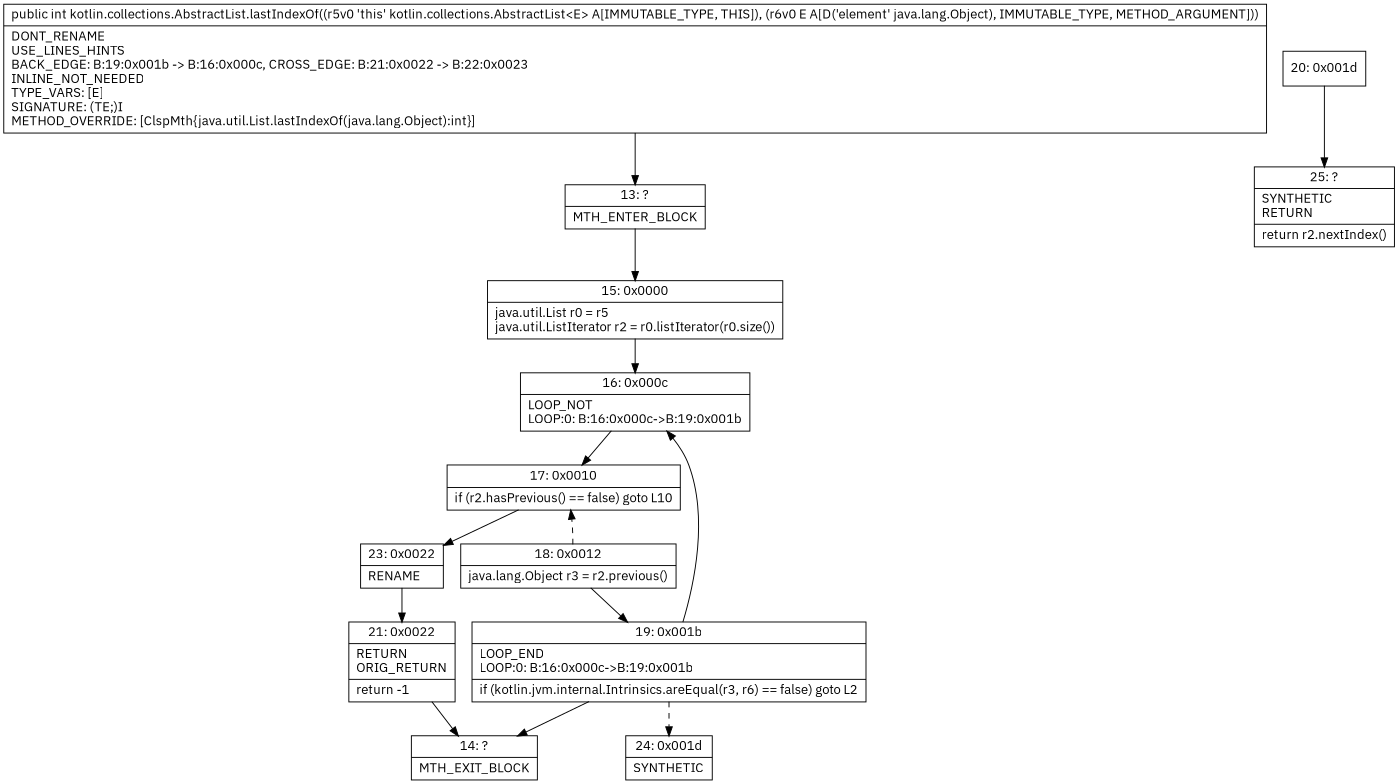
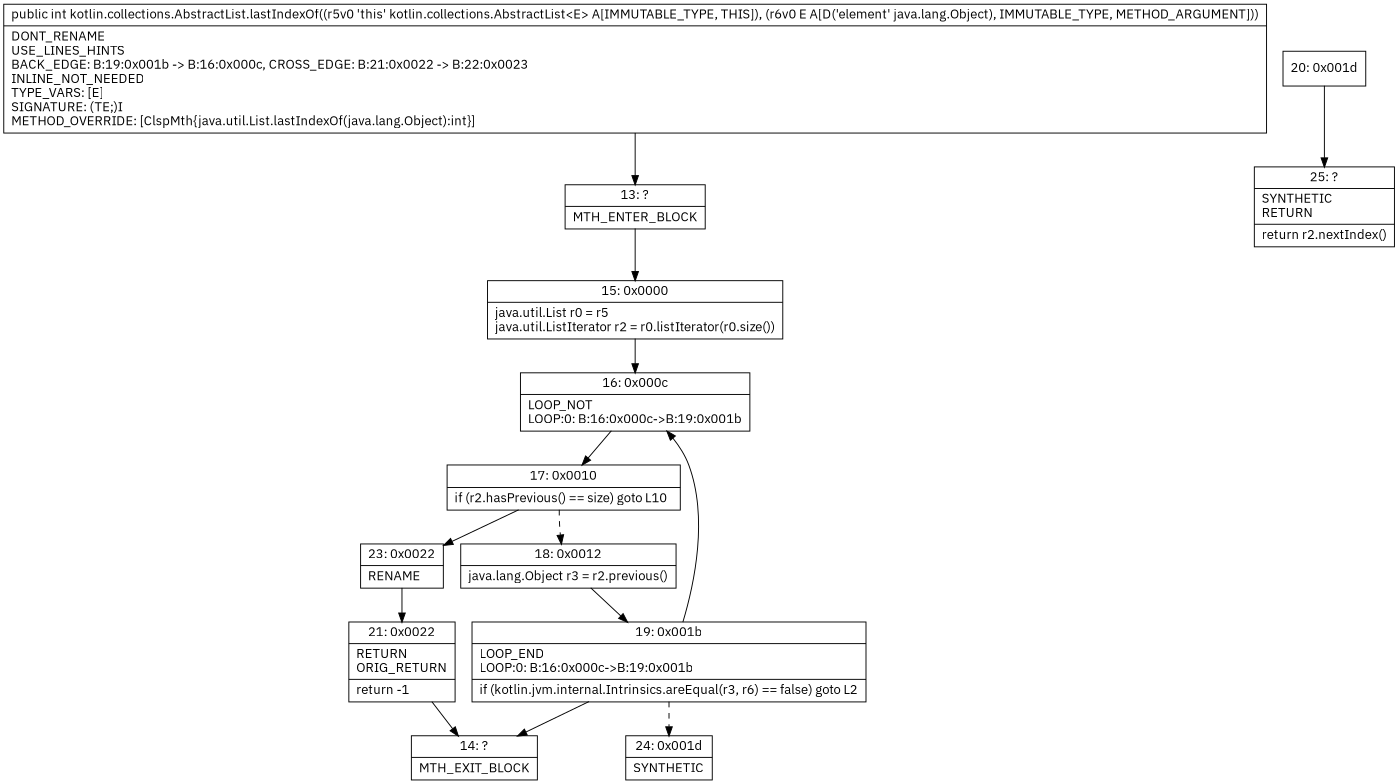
(564, 498) -> (561, 498)
(573, 532) -> (559, 522)
